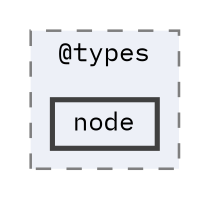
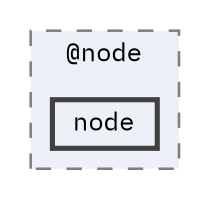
(105, 55) -> (105, 55)
